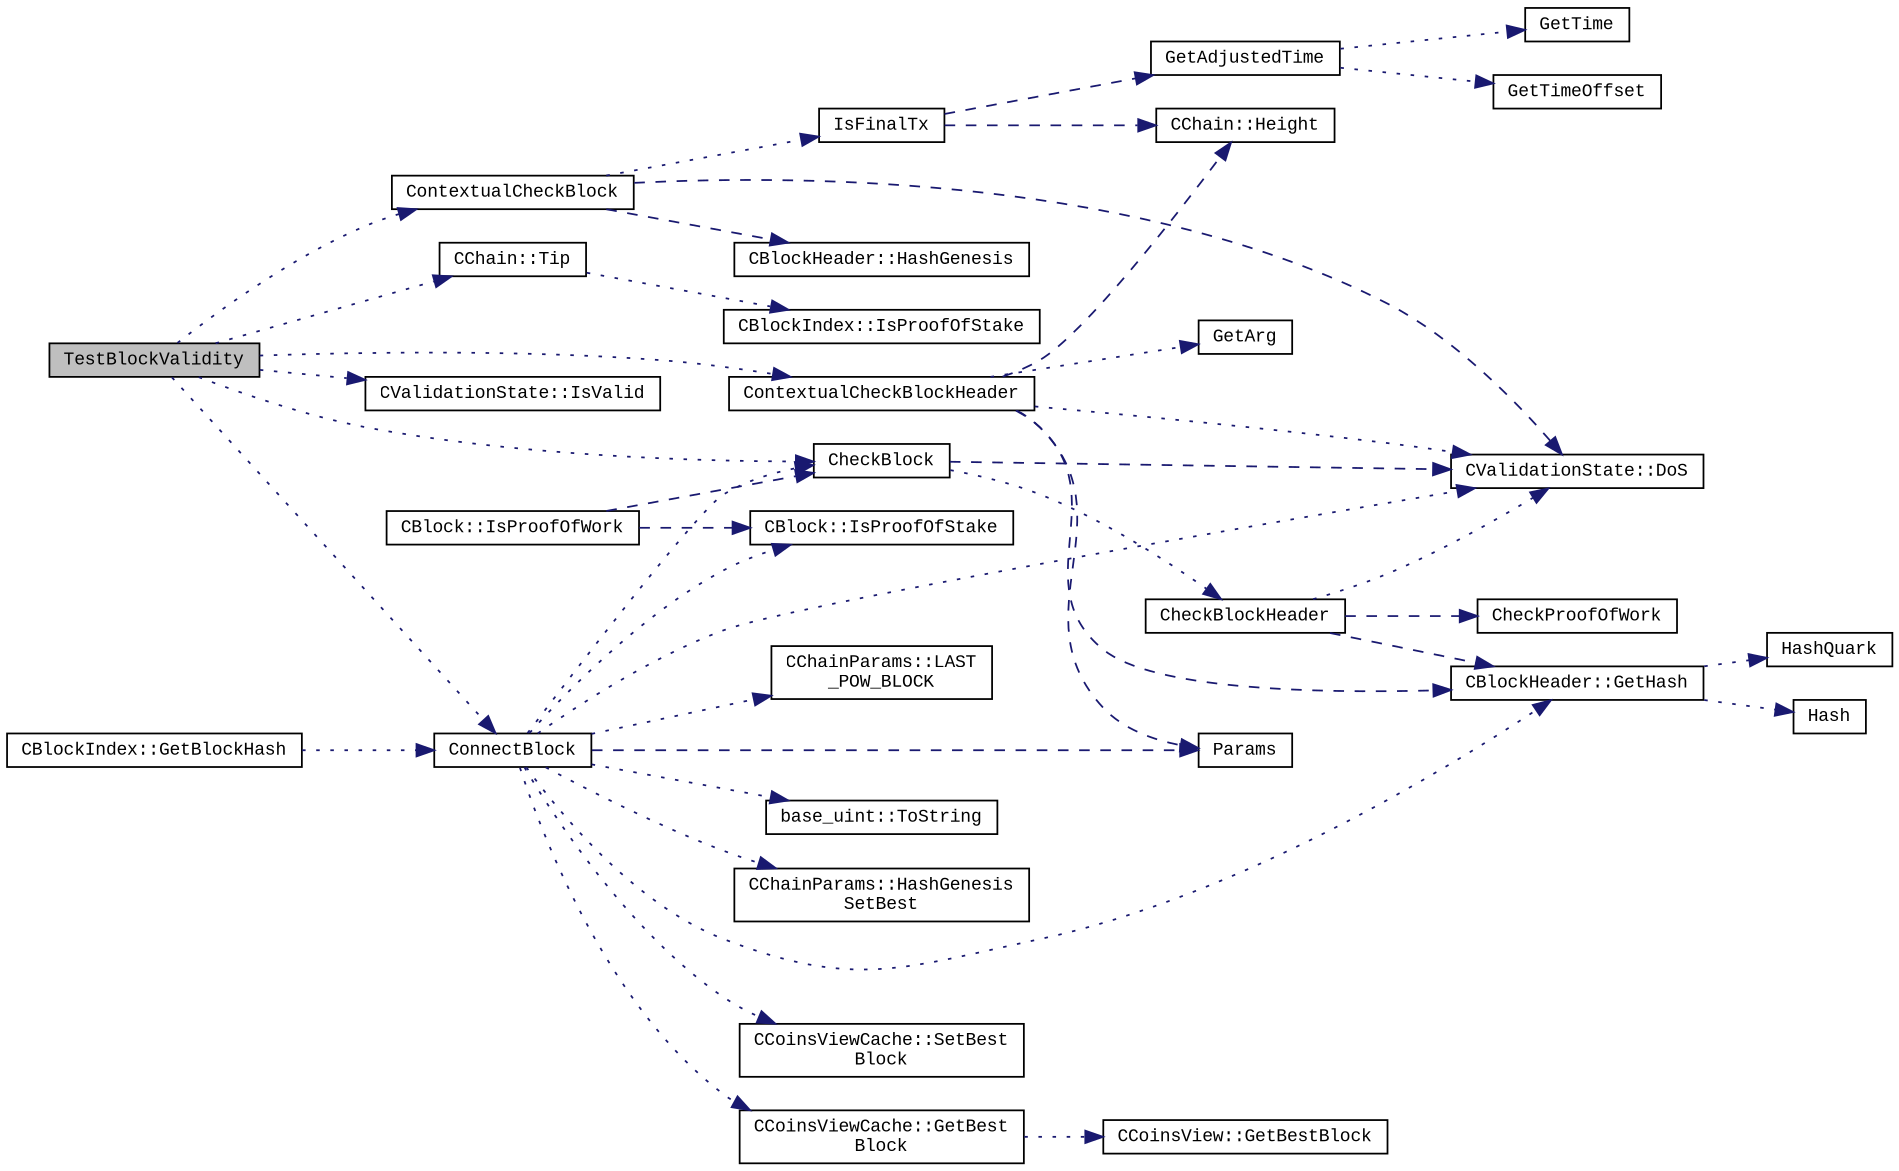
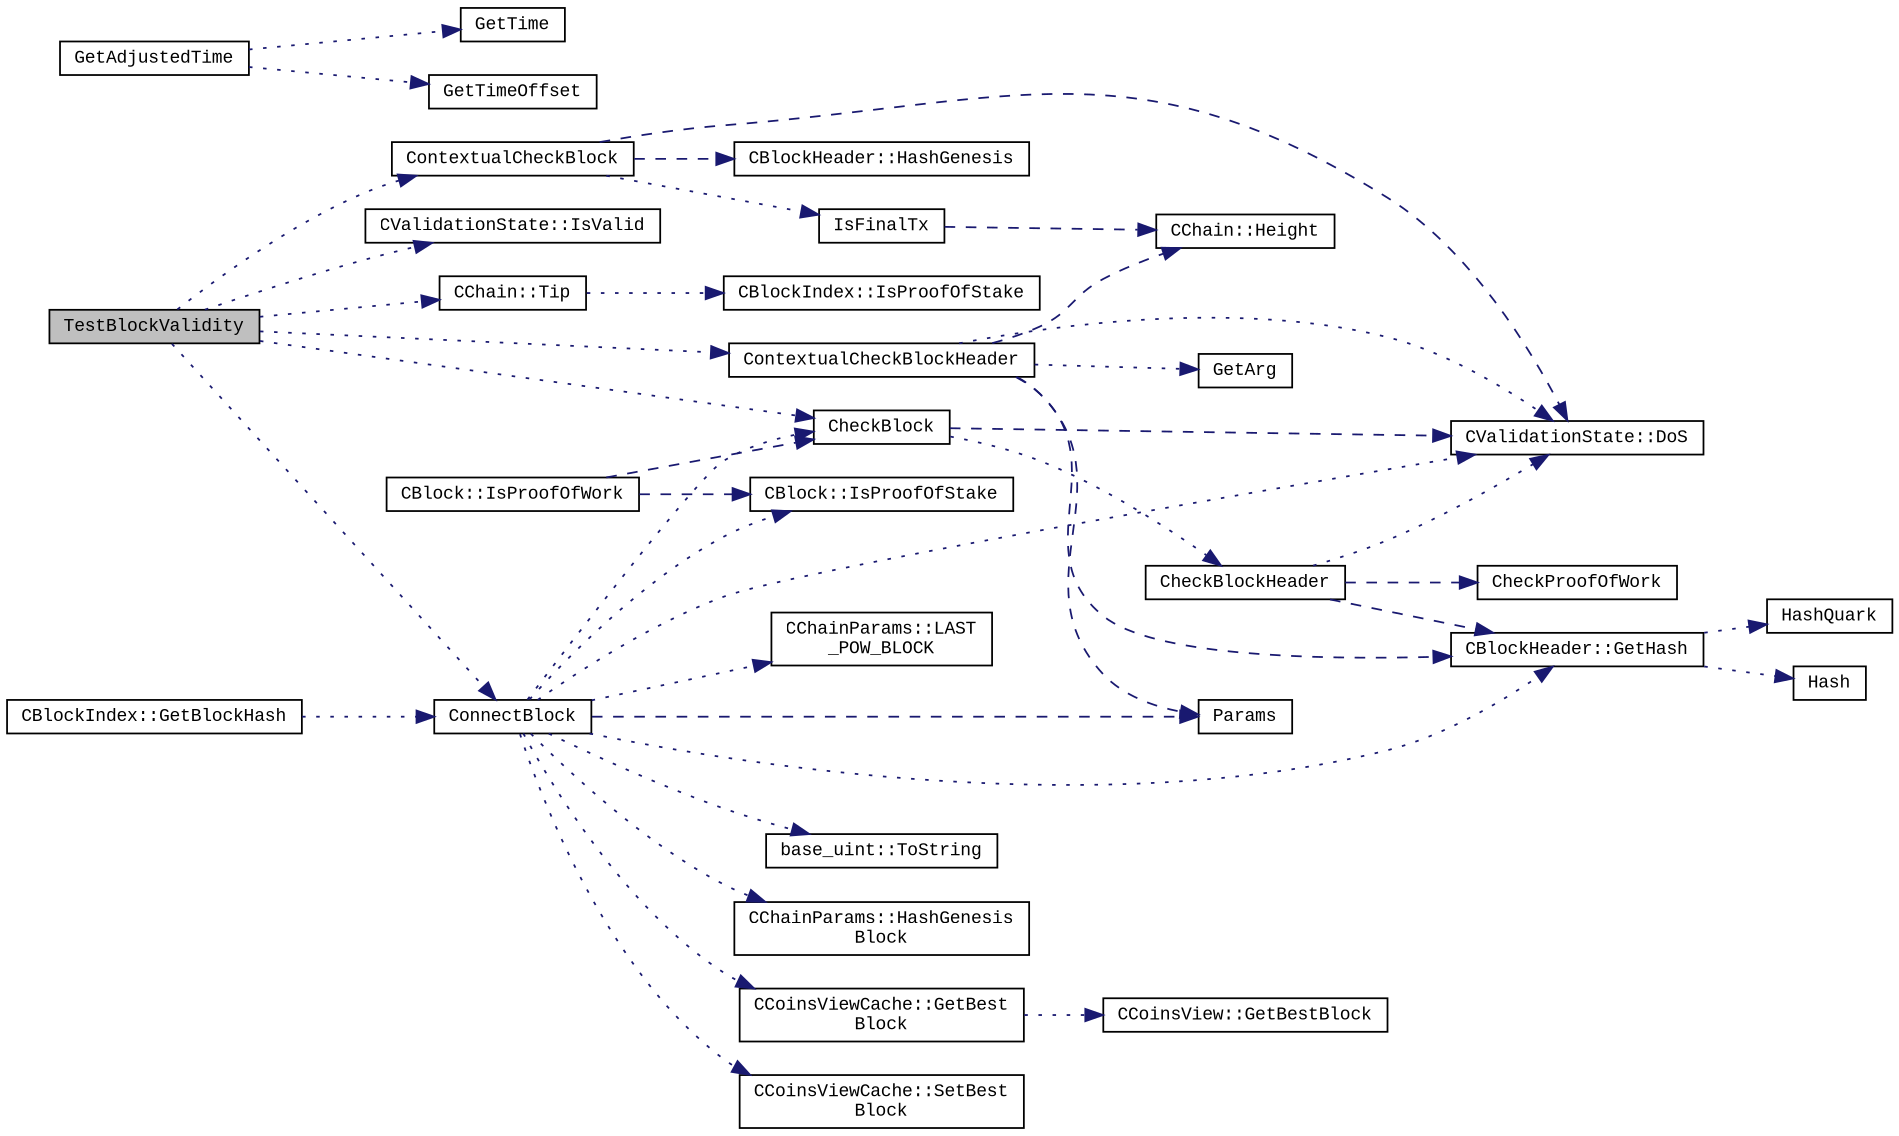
(1040, 96) -> none
(882, 895) -> (882, 929)
